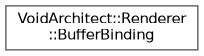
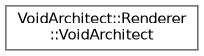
(102, 28) -> (102, 28)
